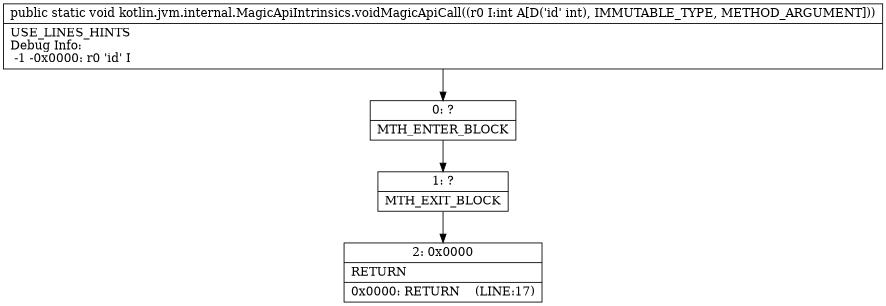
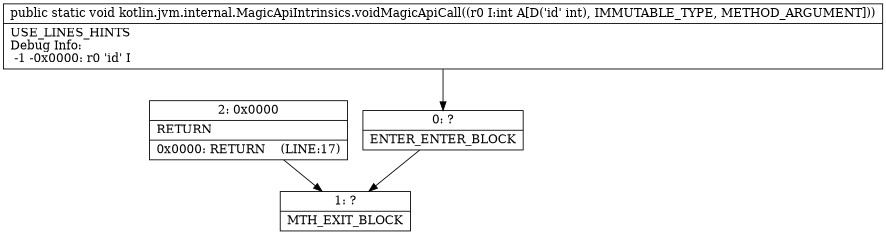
(443, 130) -> (443, 140)
(443, 223) -> (300, 173)
